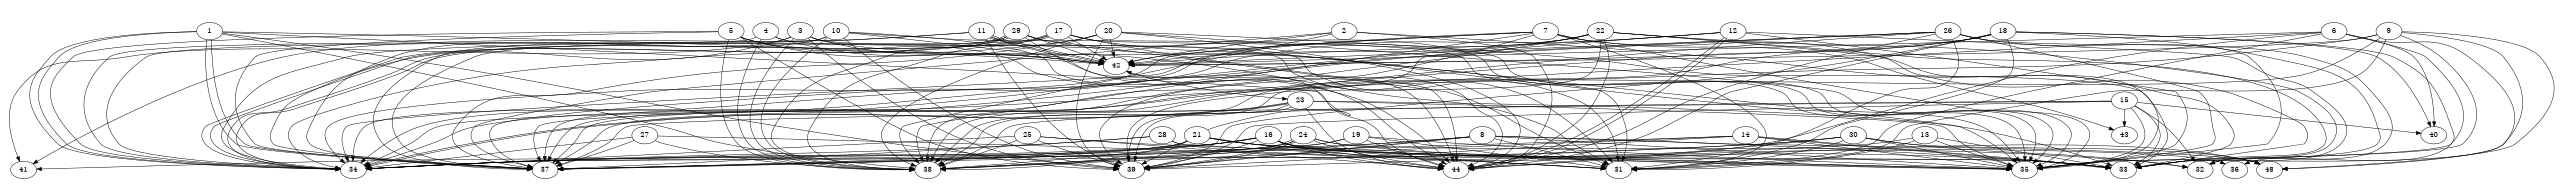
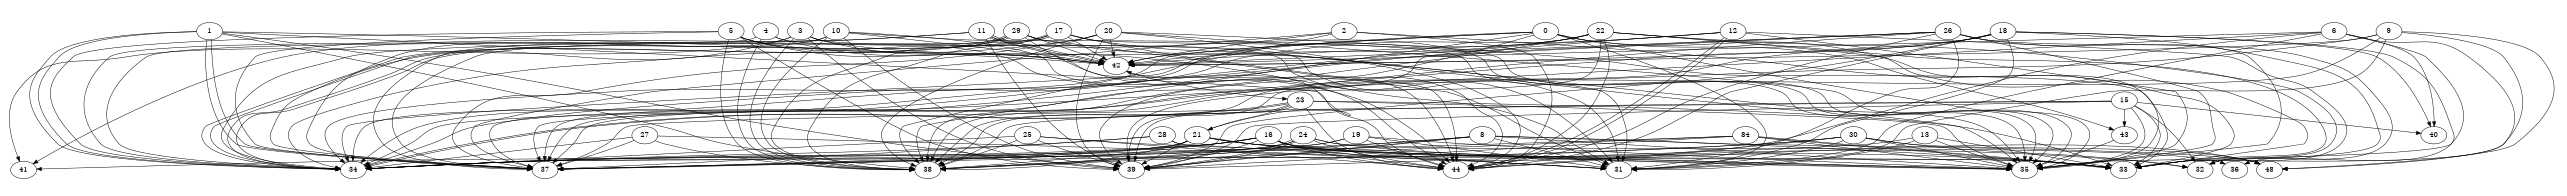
(1546, 31) -> (1546, 31)
(918, 112) -> (1251, 117)
(1746, 135) -> (1746, 135)
(2455, 146) -> (2078, 153)
